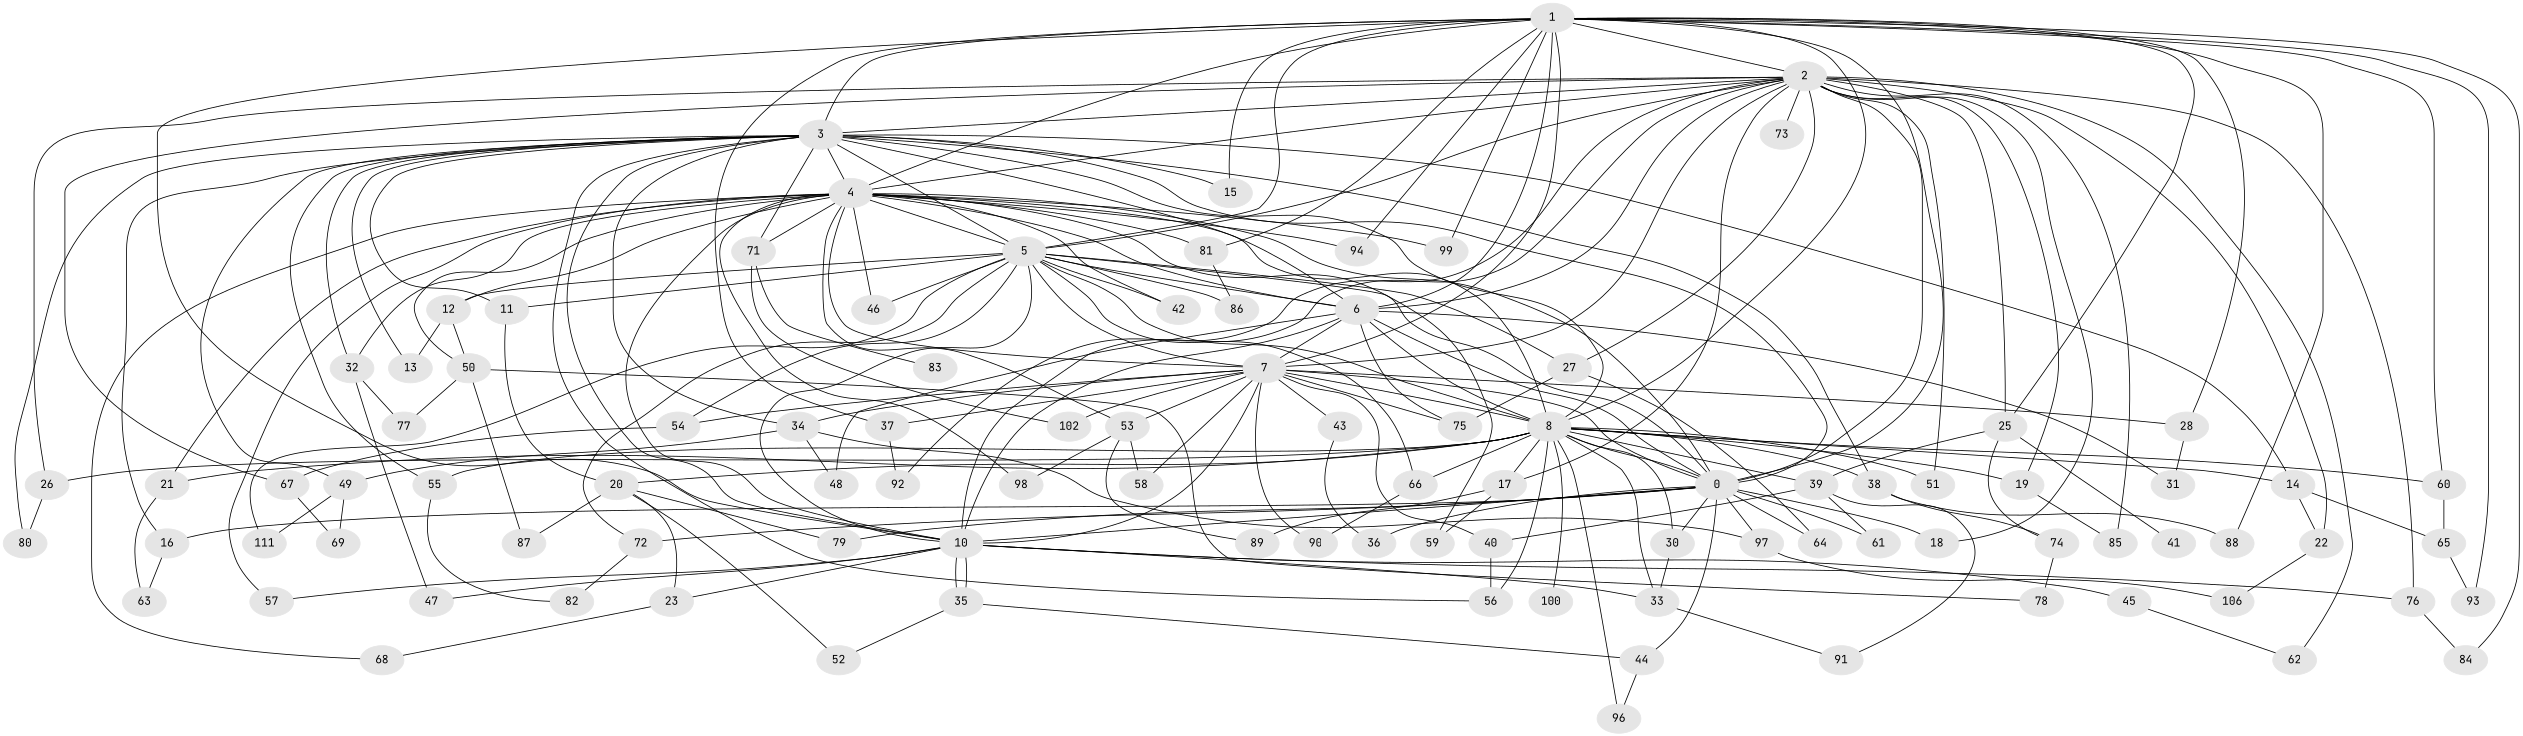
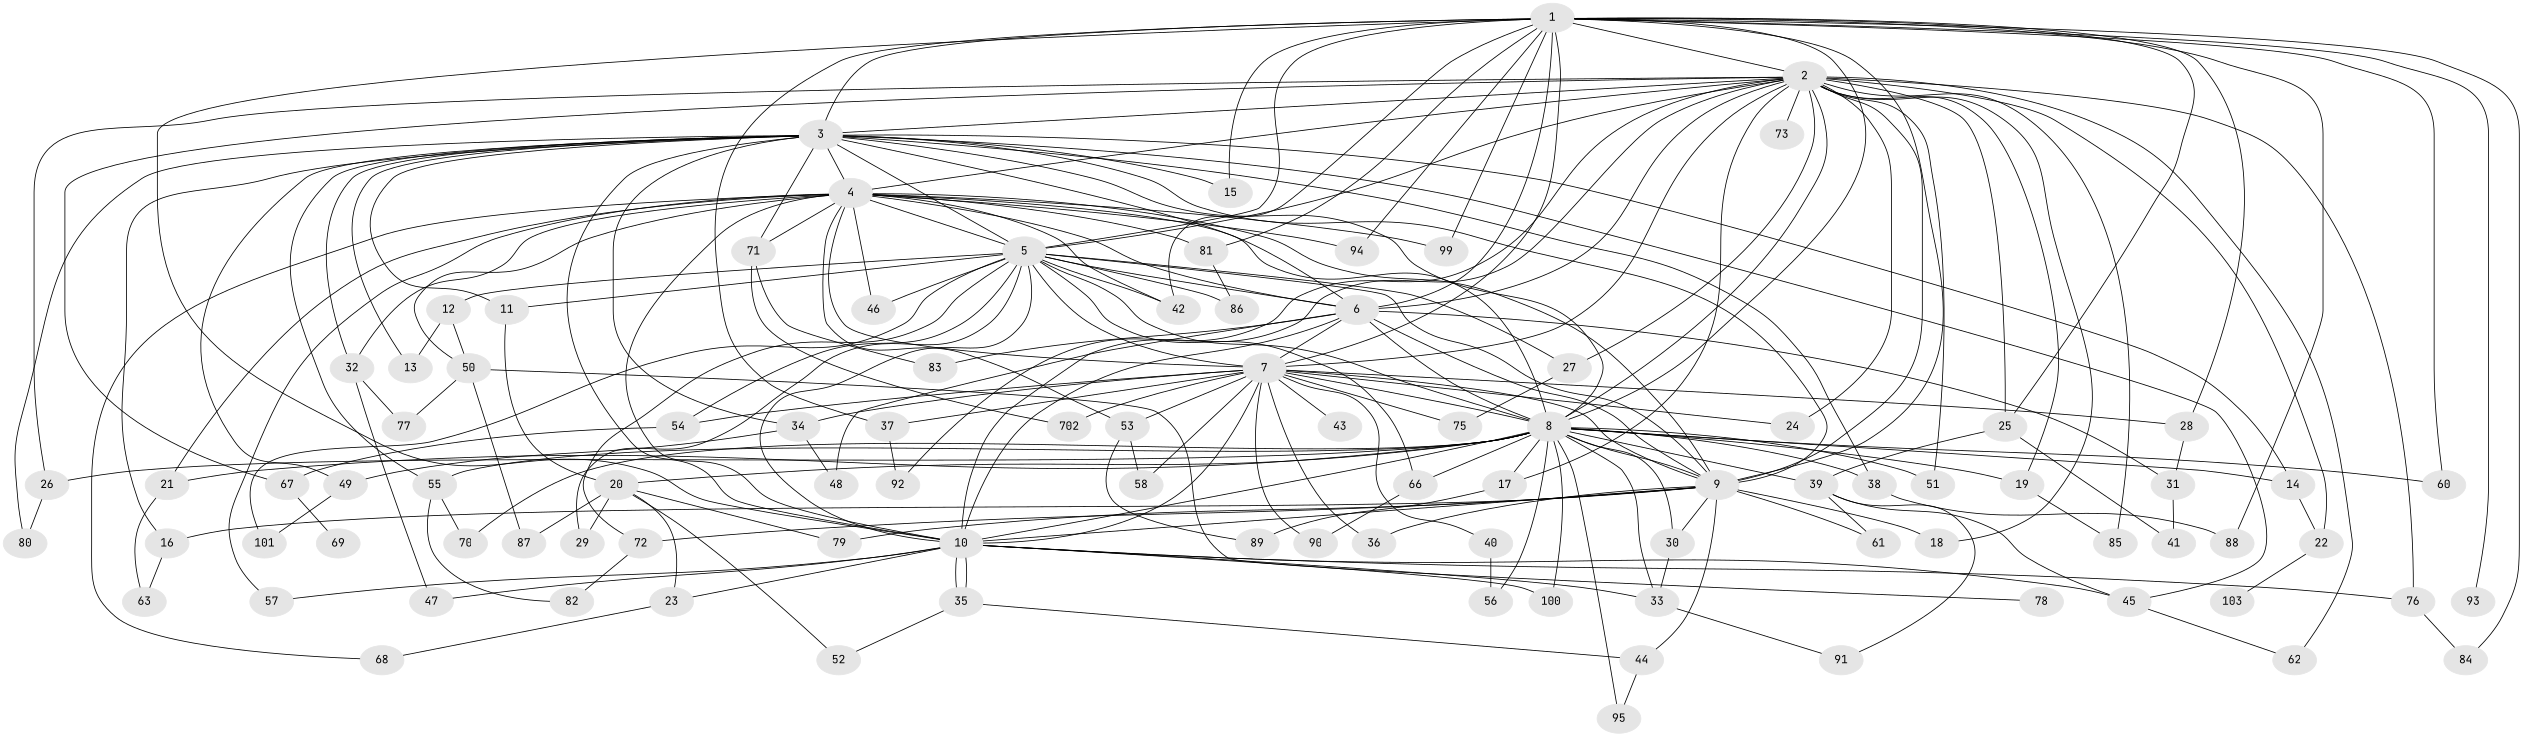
(1193, 74) -> (1335, 162)
(646, 243) -> none
none -> (1742, 283)
(1394, 386) -> (1079, 343)
(1069, 427) -> (1069, 427)
none -> (1793, 427)
(1021, 485) -> none
(1717, 485) -> (1717, 485)
none -> (1256, 488)
(1326, 492) -> (1300, 466)
(342, 514) -> none
none -> (2173, 514)
(1654, 516) -> (1979, 523)
(264, 543) -> (264, 543)
none -> (466, 543)
none -> (582, 543)
(778, 543) -> (1675, 252)
(1432, 543) -> none
(1762, 543) -> none
(1820, 543) -> none
(2057, 543) -> none
(2444, 543) -> none
none -> (1259, 563)
(2232, 602) -> (2232, 602)
(1619, 719) -> (1619, 719)
